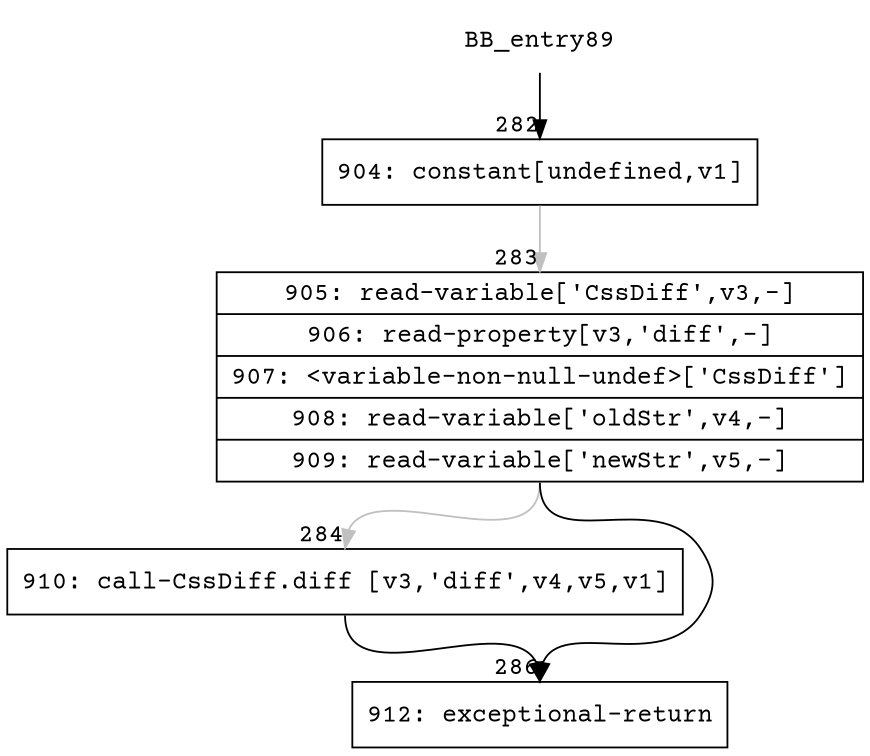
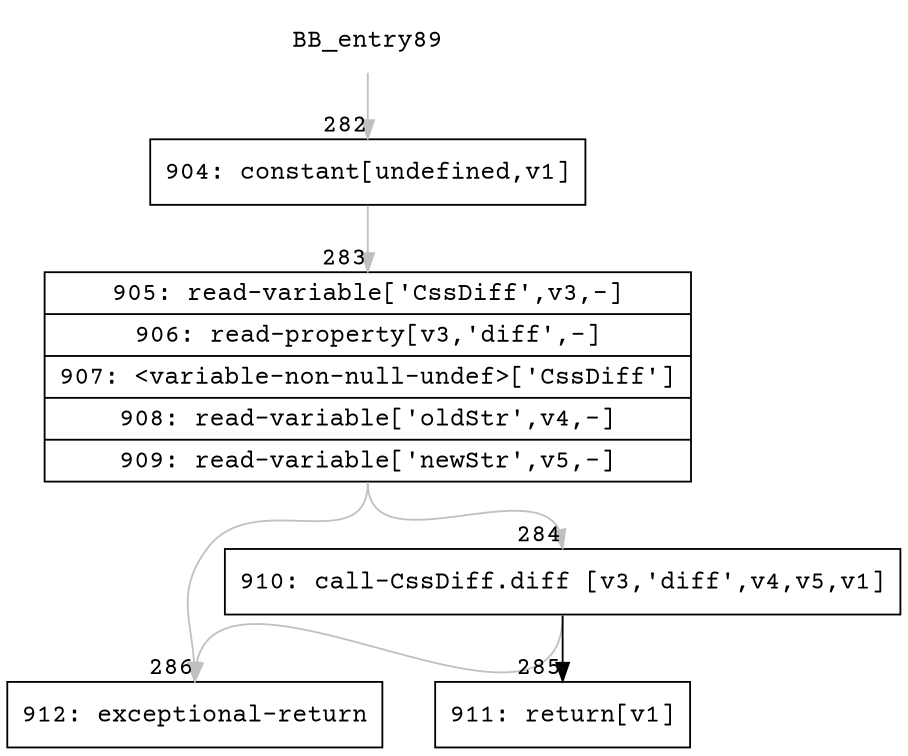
(540, 96) -> (368, 96)
(712, 573) -> (236, 528)
(433, 649) -> (387, 651)
none -> (563, 715)
